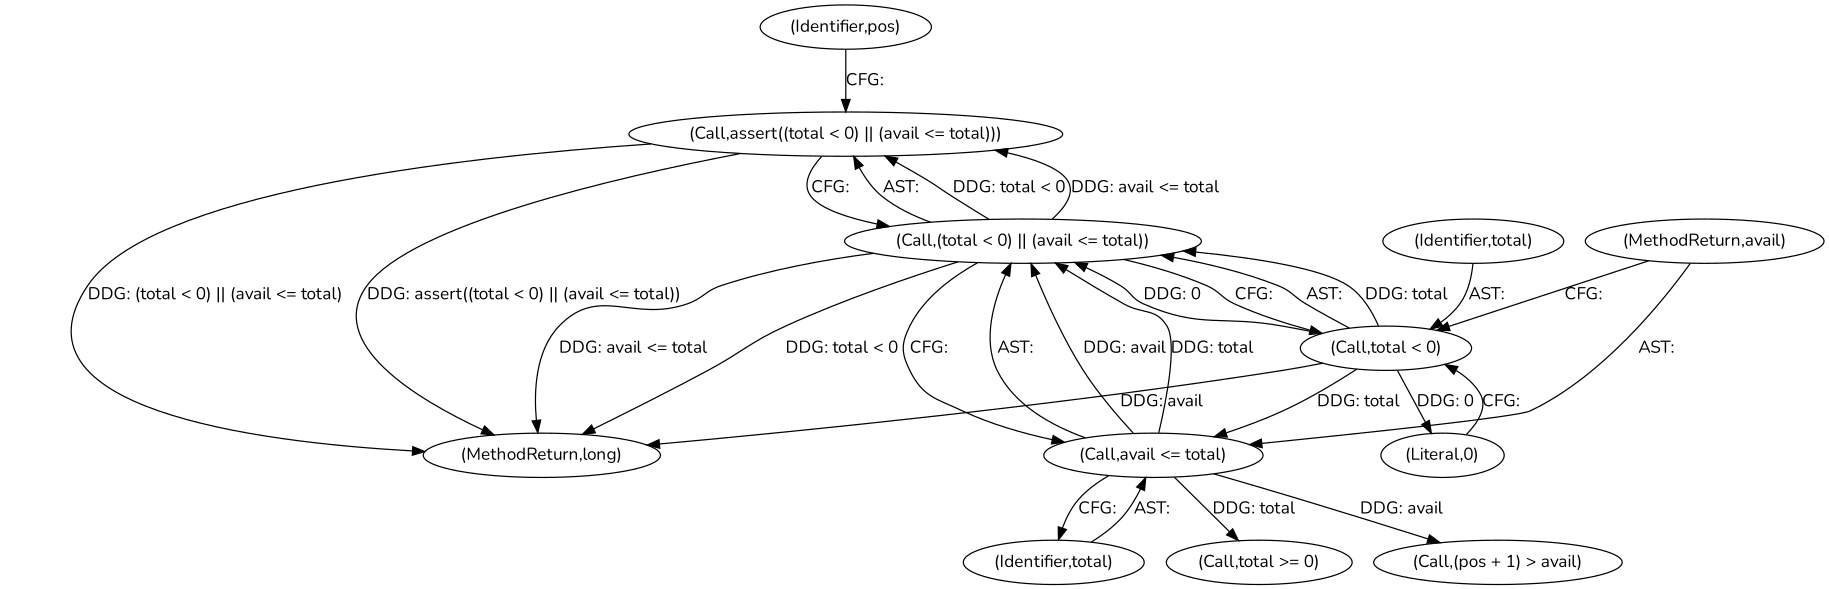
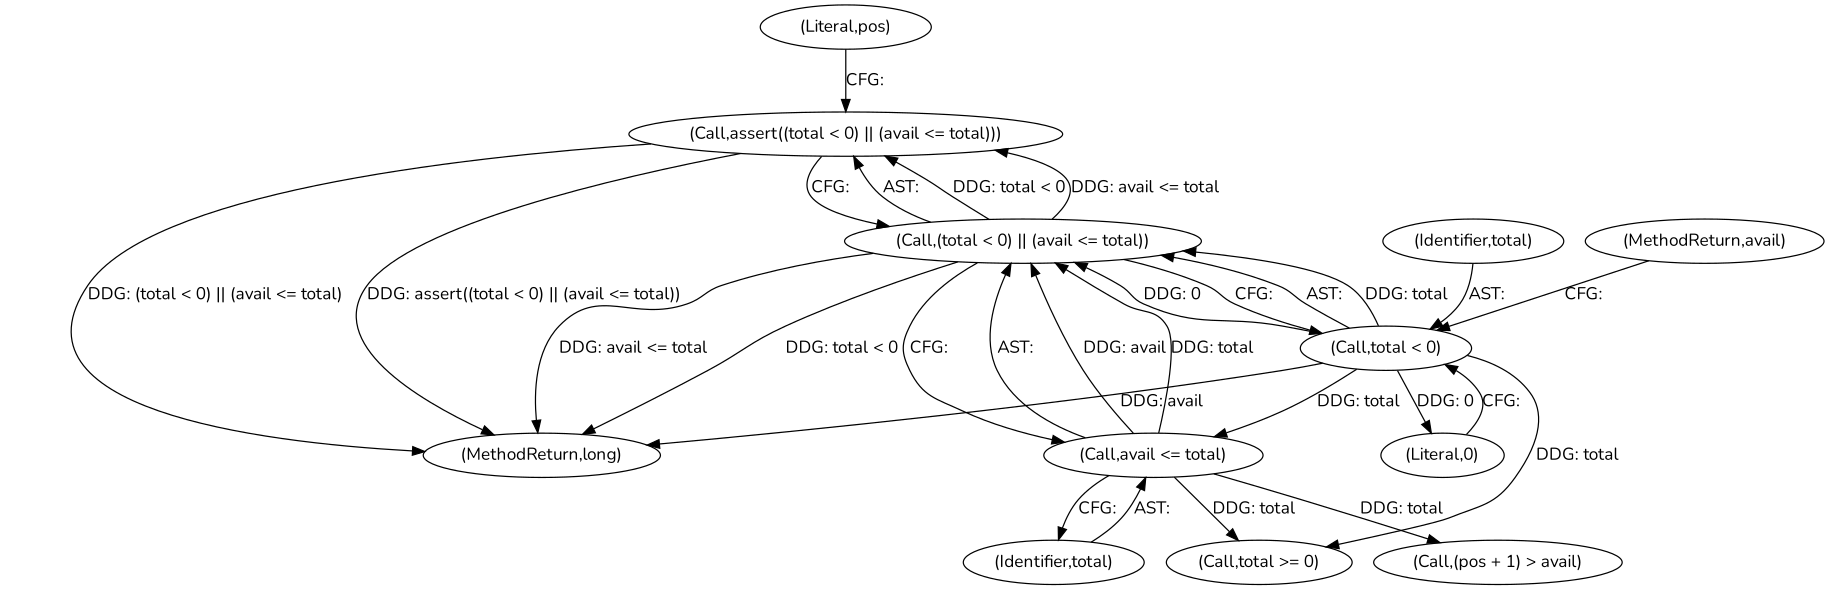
(846, 27) -> (846, 27)
(1505, 416) -> none
none -> (1507, 488)
(1402, 509) -> (1402, 509)
